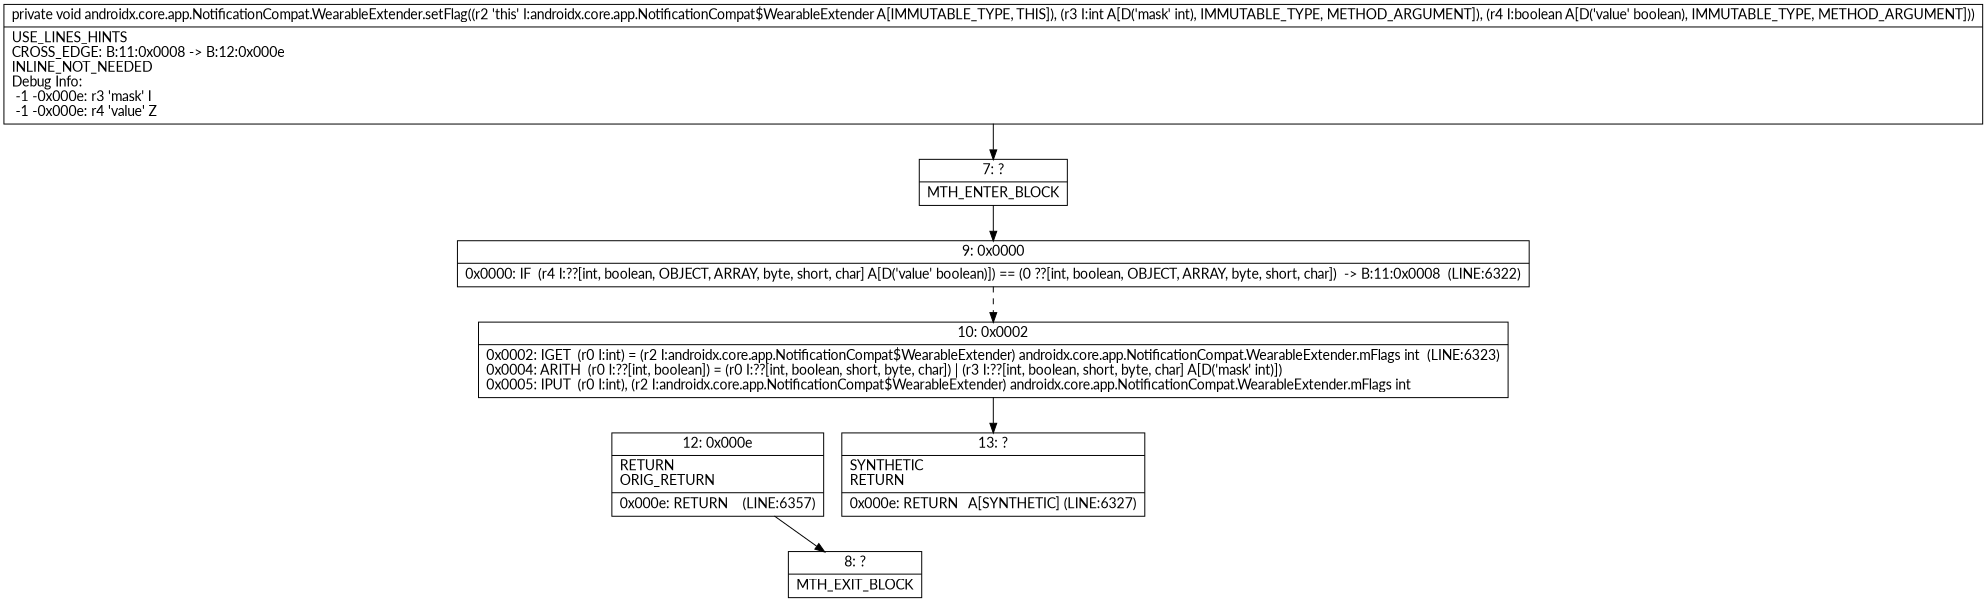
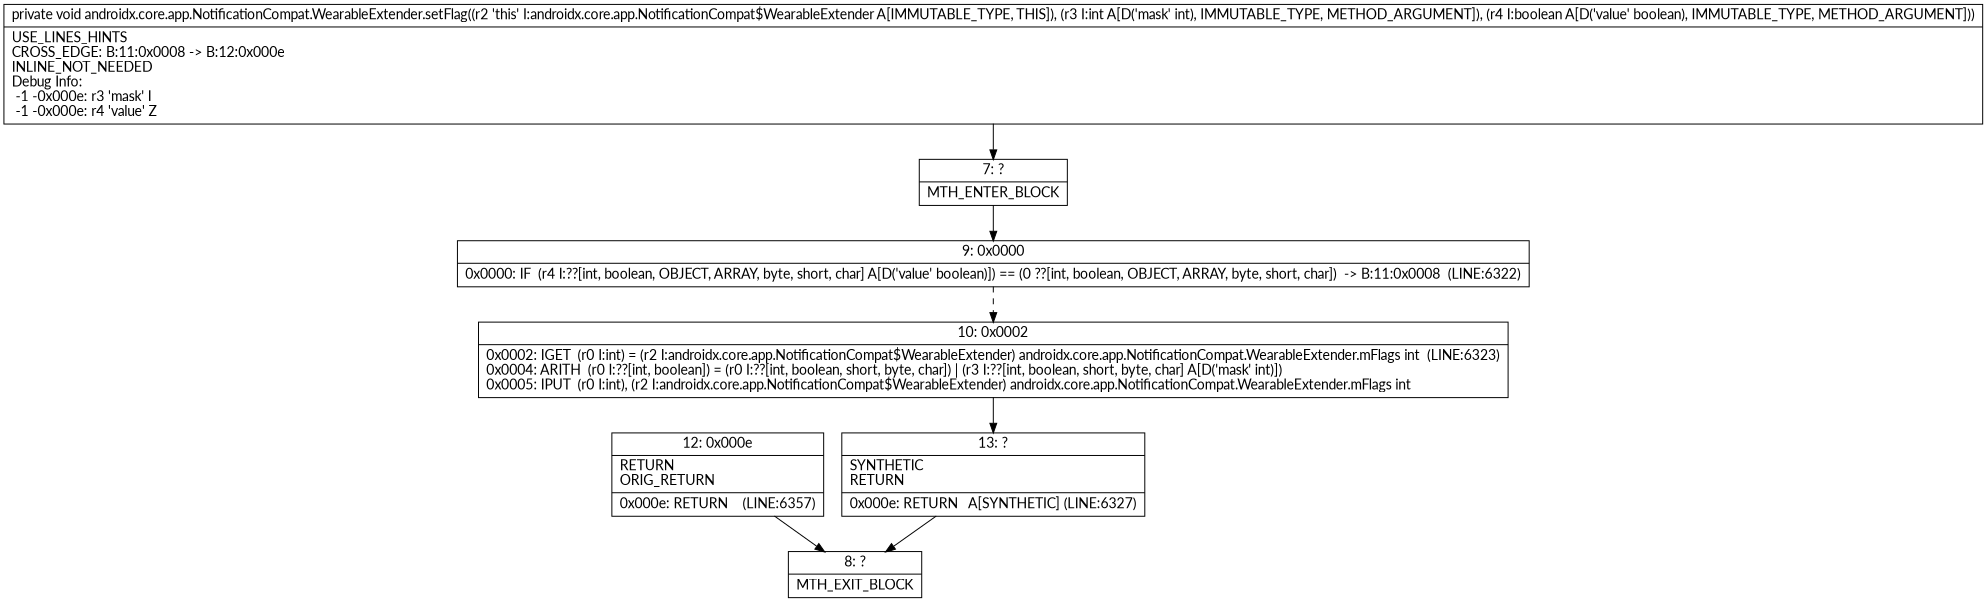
none -> (915, 531)
